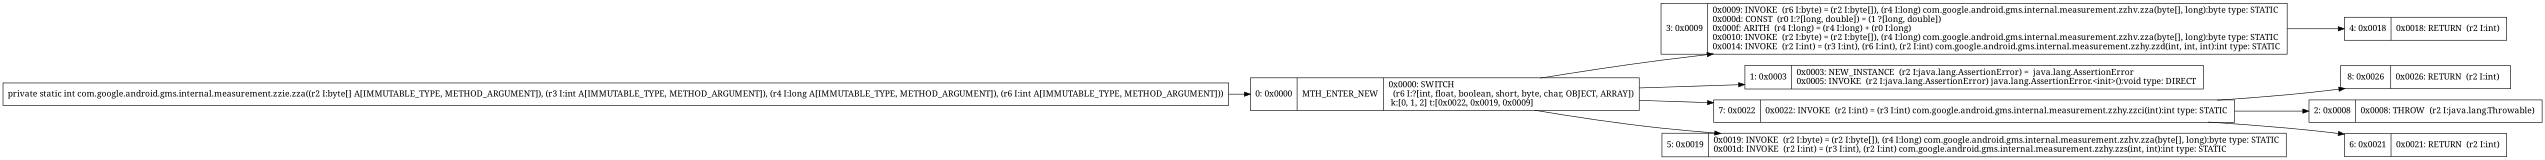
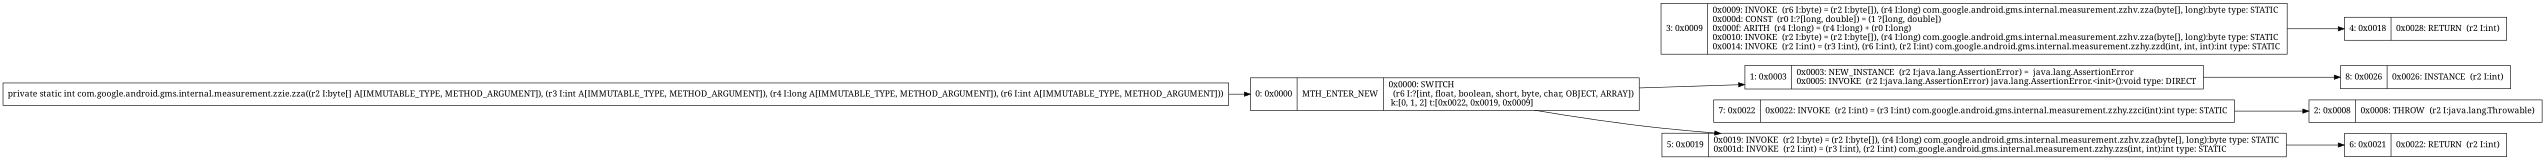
(2449, 28) -> (2449, 28)
(1623, 65) -> none
(2449, 77) -> (2449, 77)
(2278, 96) -> (2269, 77)
(1673, 101) -> none
(2273, 127) -> (2312, 145)
(2449, 145) -> (2449, 145)
